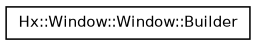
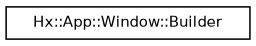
(128, 23) -> (128, 23)
